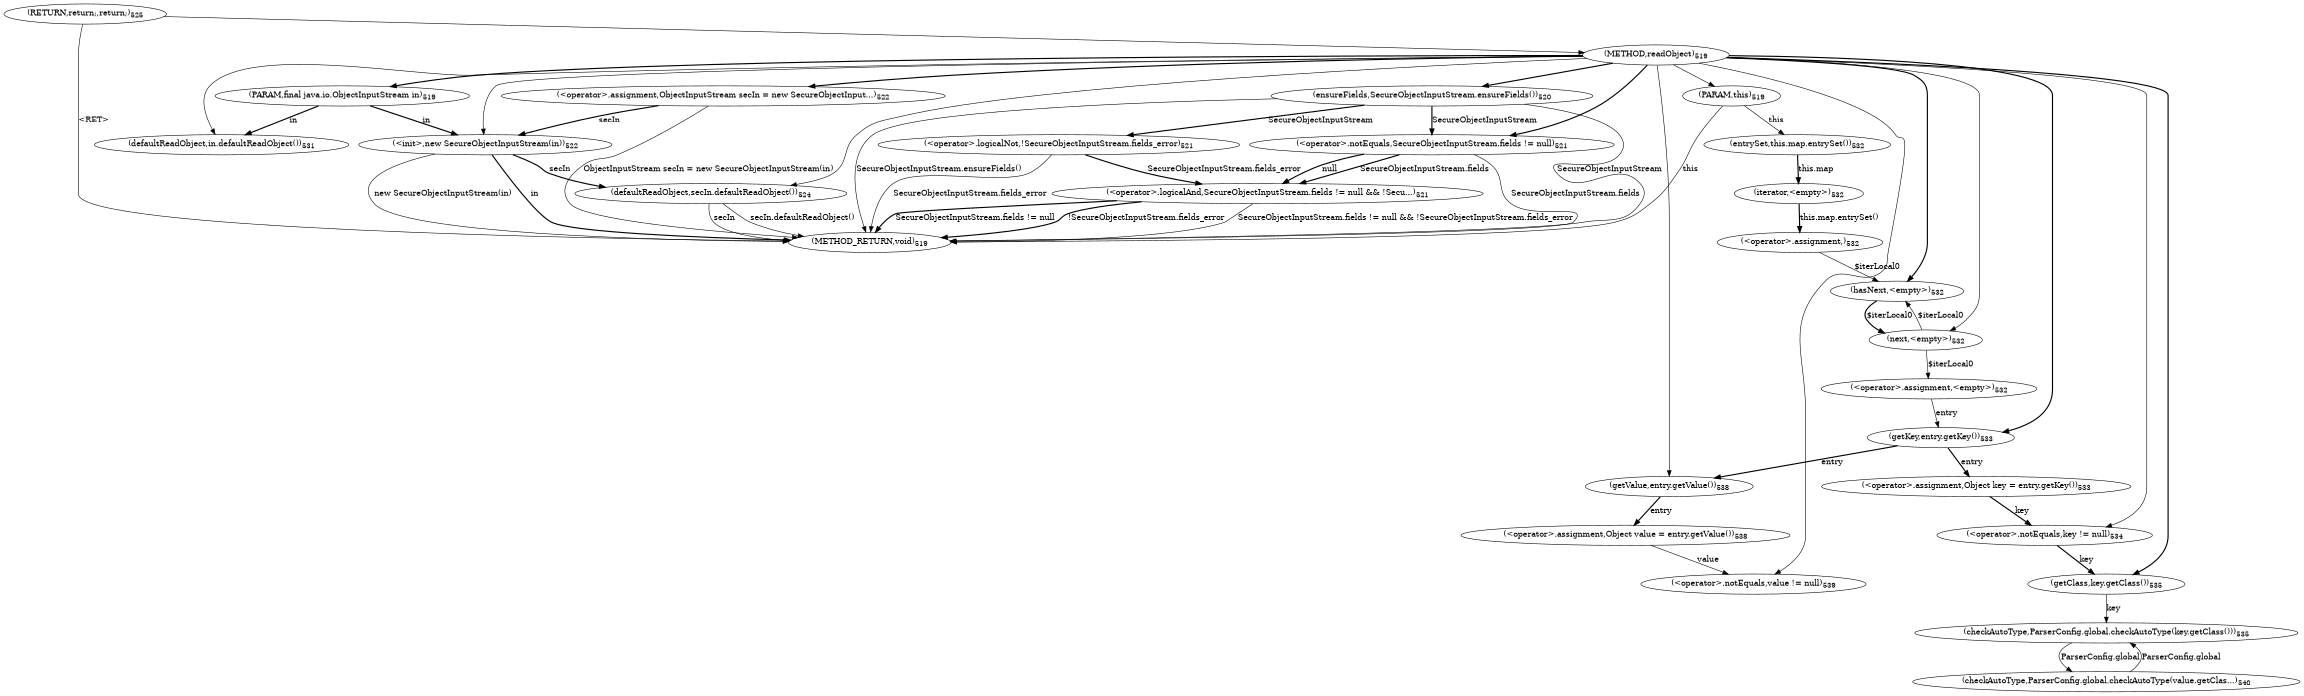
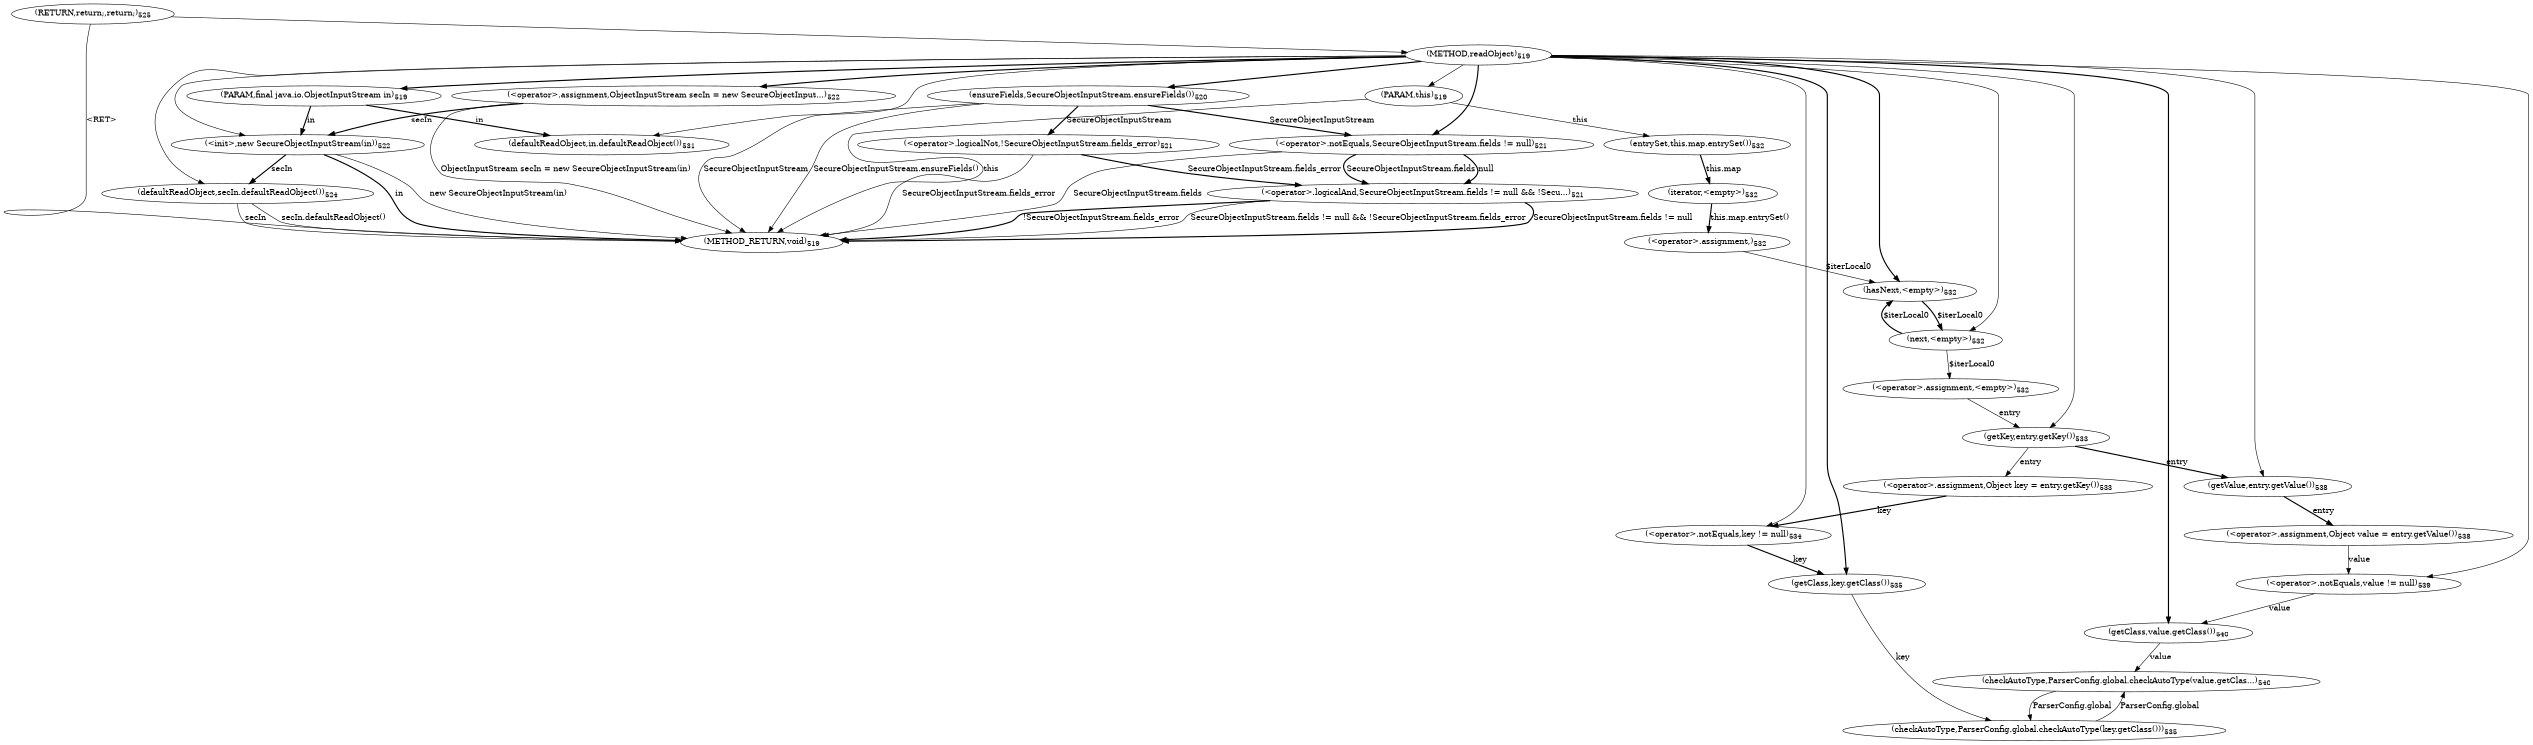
(2052, 109) -> (1981, 76)
(1916, 318) -> (1885, 322)
(1957, 460) -> (2019, 460)
none -> (2168, 633)
